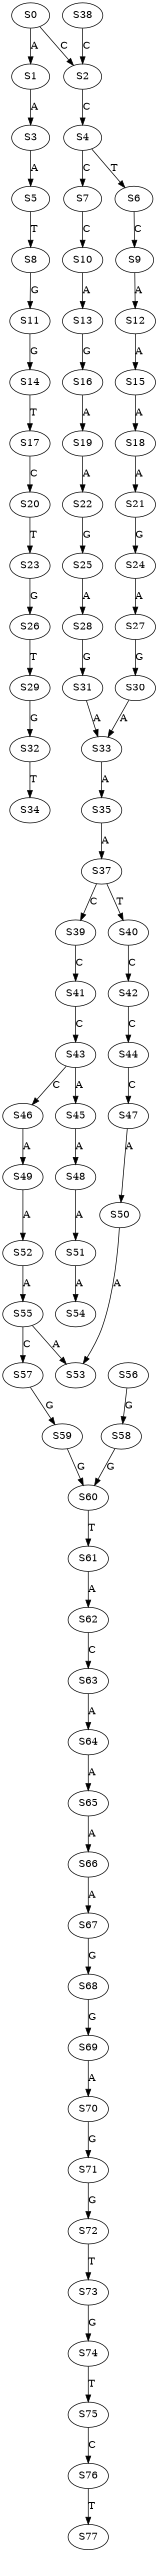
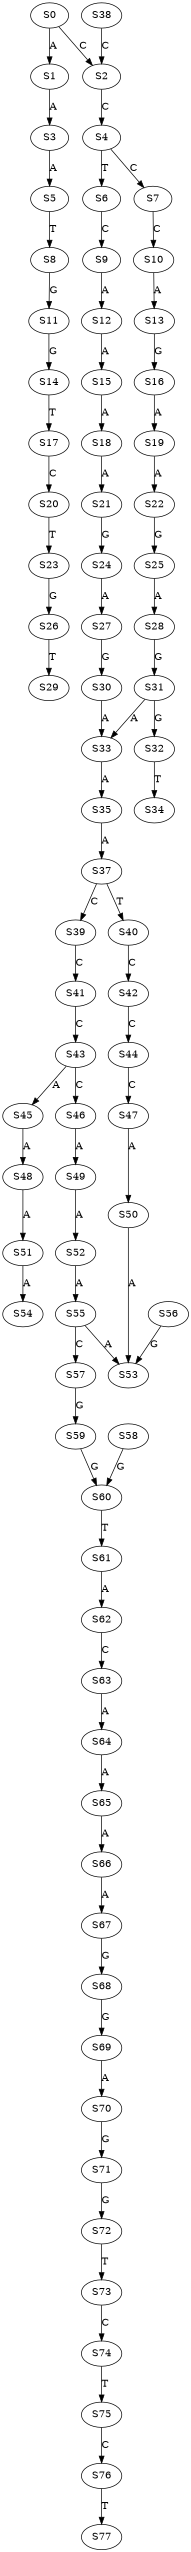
(30, 715) -> (154, 715)
(125, 1402) -> (150, 1342)
(92, 2323) -> (105, 2323)
